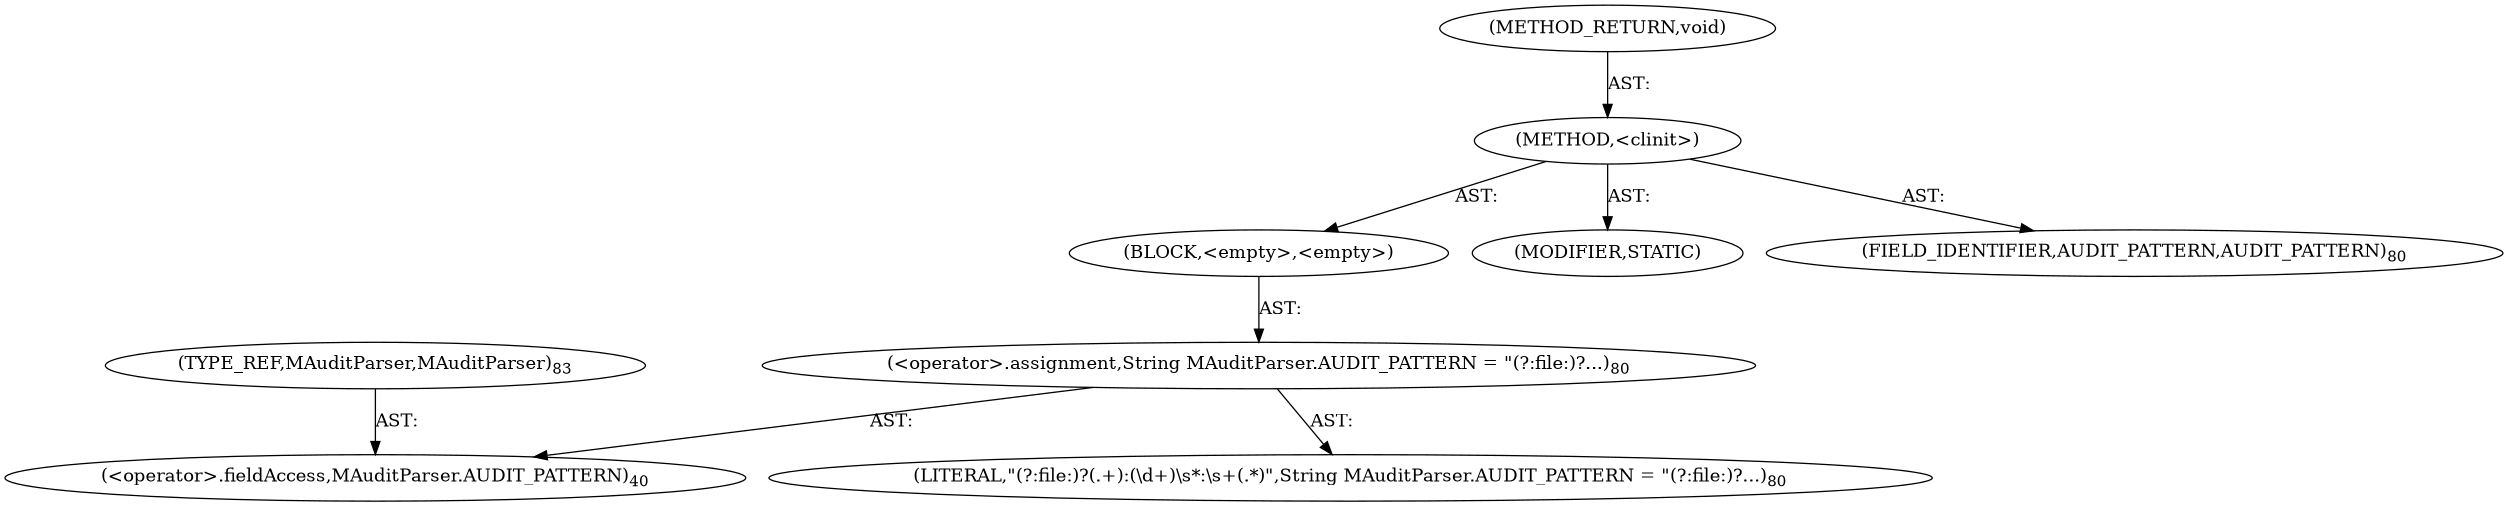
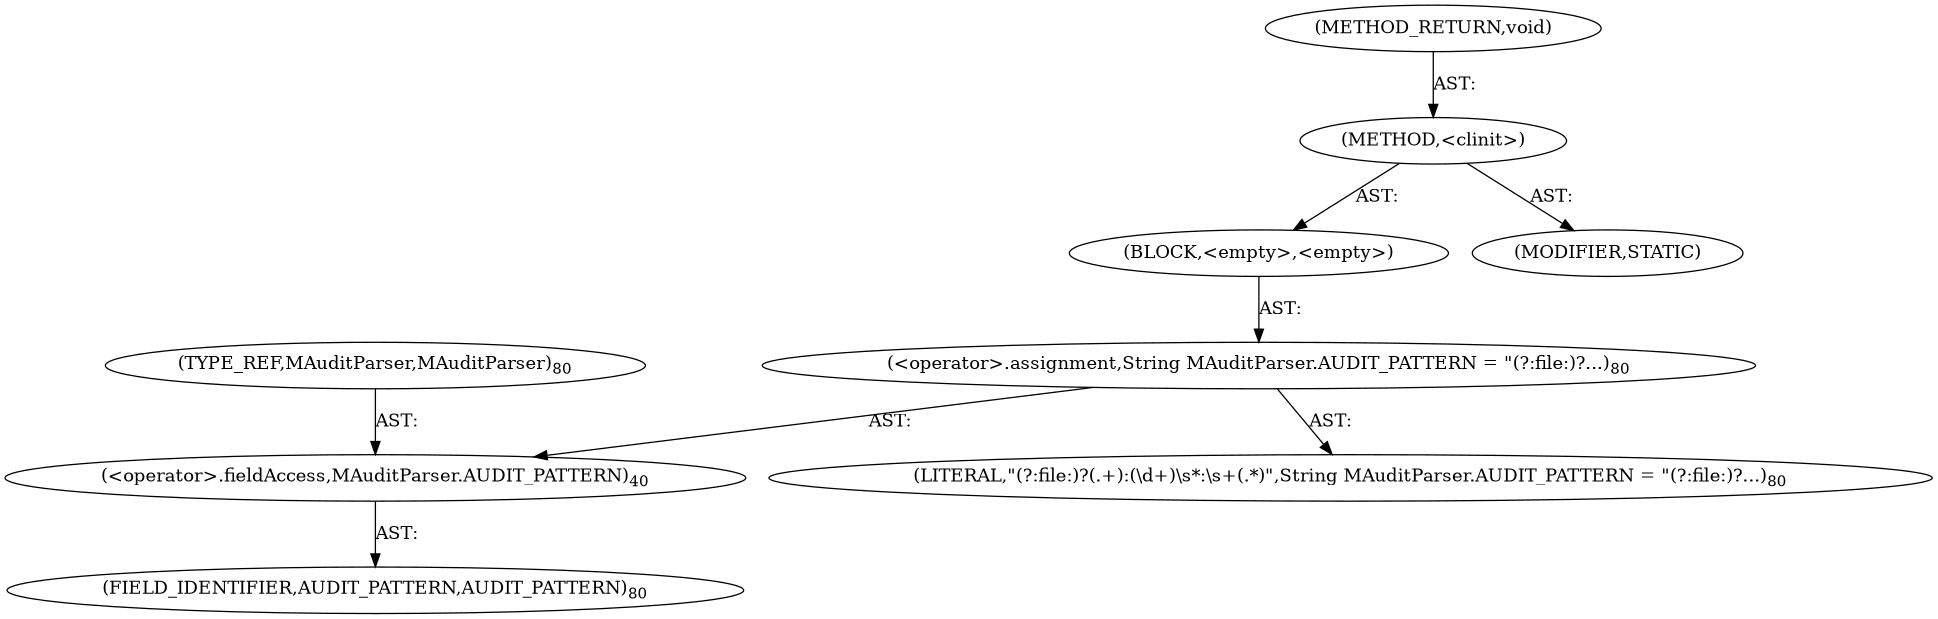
(1855, 194) -> (375, 528)
(563, 364) -> (563, 364)
